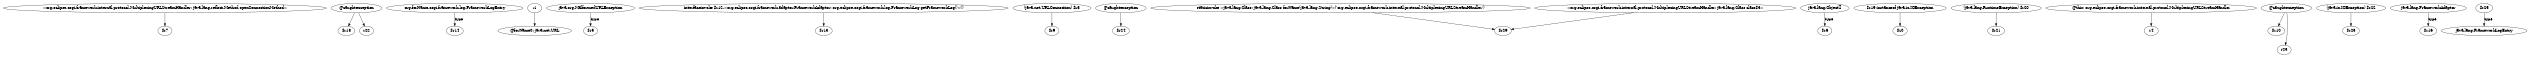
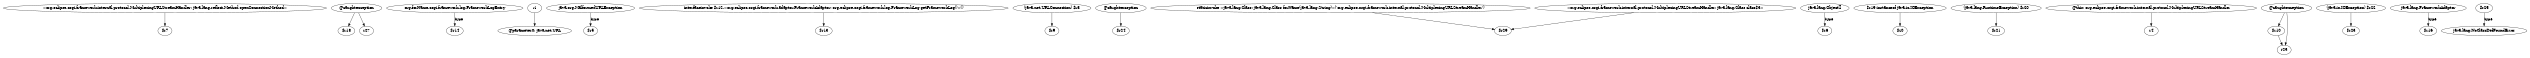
(367, 31) -> (367, 31)
(535, 31) -> (535, 31)
(2484, 31) -> (2484, 31)
none -> (2280, 39)
